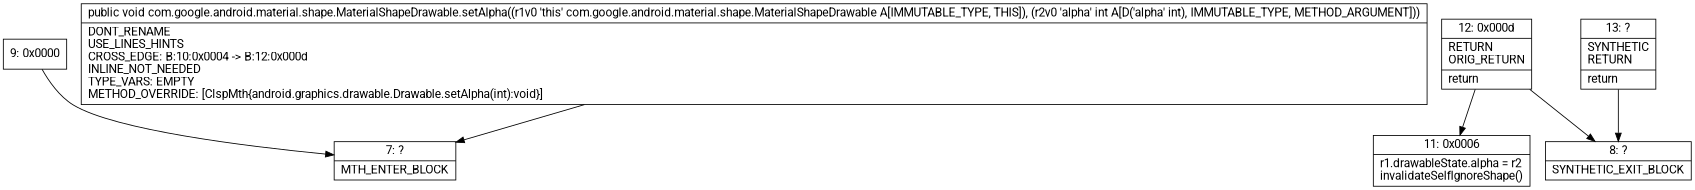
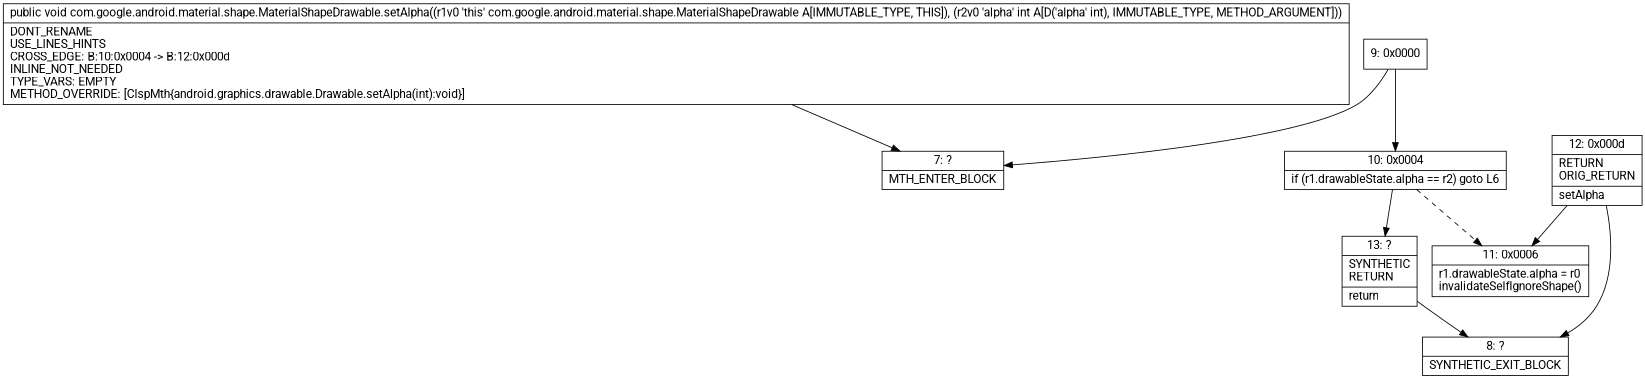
(1464, 79) -> (1582, 195)
(1451, 164) -> (1510, 274)
none -> (1395, 170)
